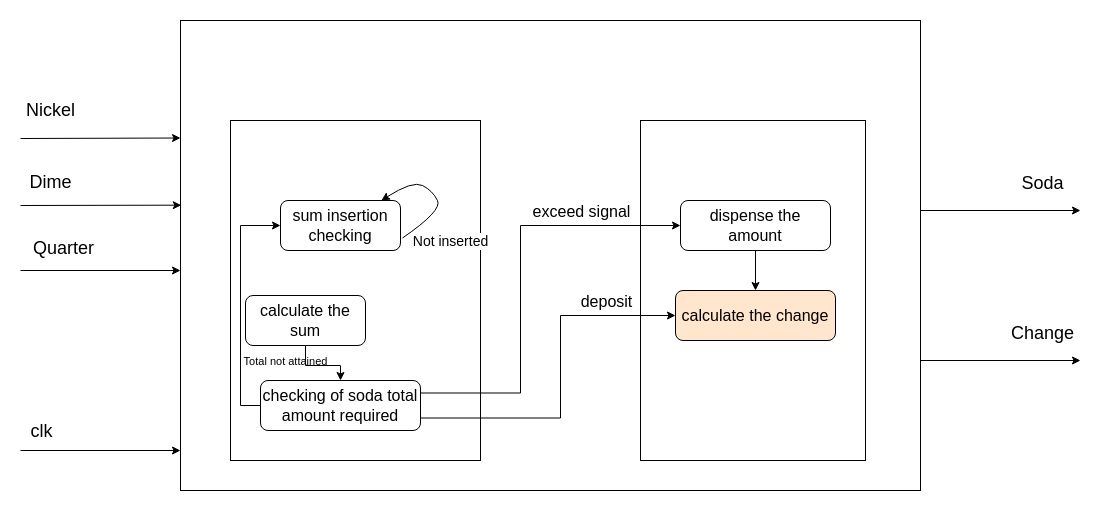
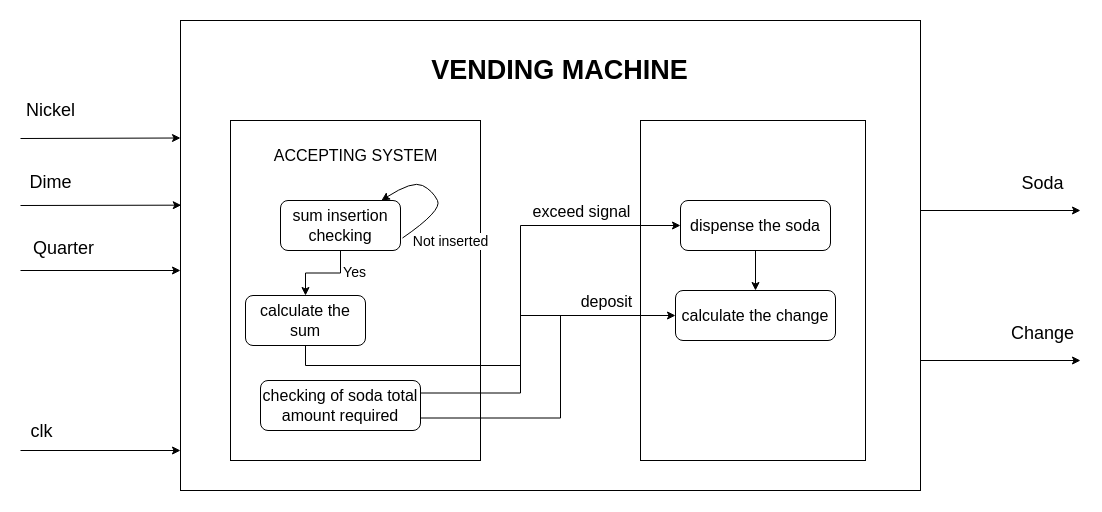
none -> (559, 71)
none -> (356, 156)
(756, 226) -> (756, 226)
none -> (327, 273)
(241, 310) -> none
(756, 316) -> (756, 316)
(312, 366) -> (428, 366)
